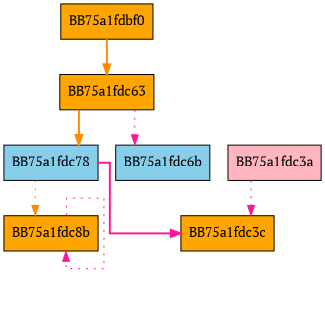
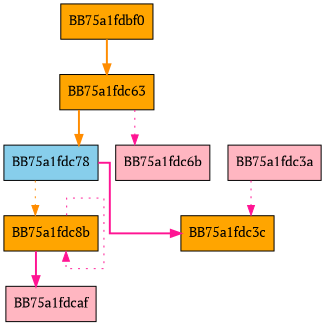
(163, 163) -> (163, 163)
none -> (51, 304)
